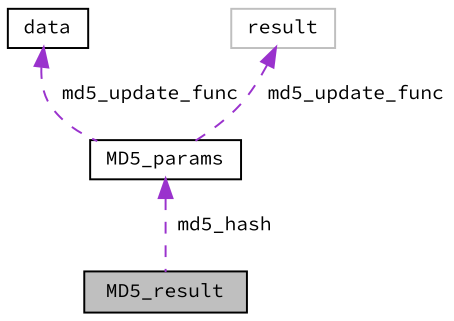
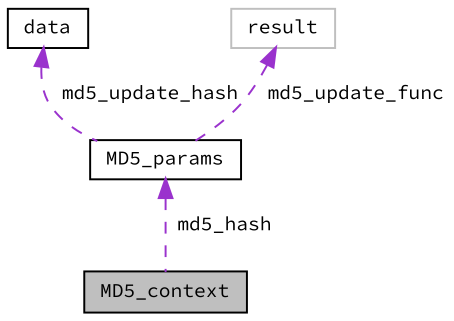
(145, 94) -> (145, 94)
(166, 292) -> (166, 292)
